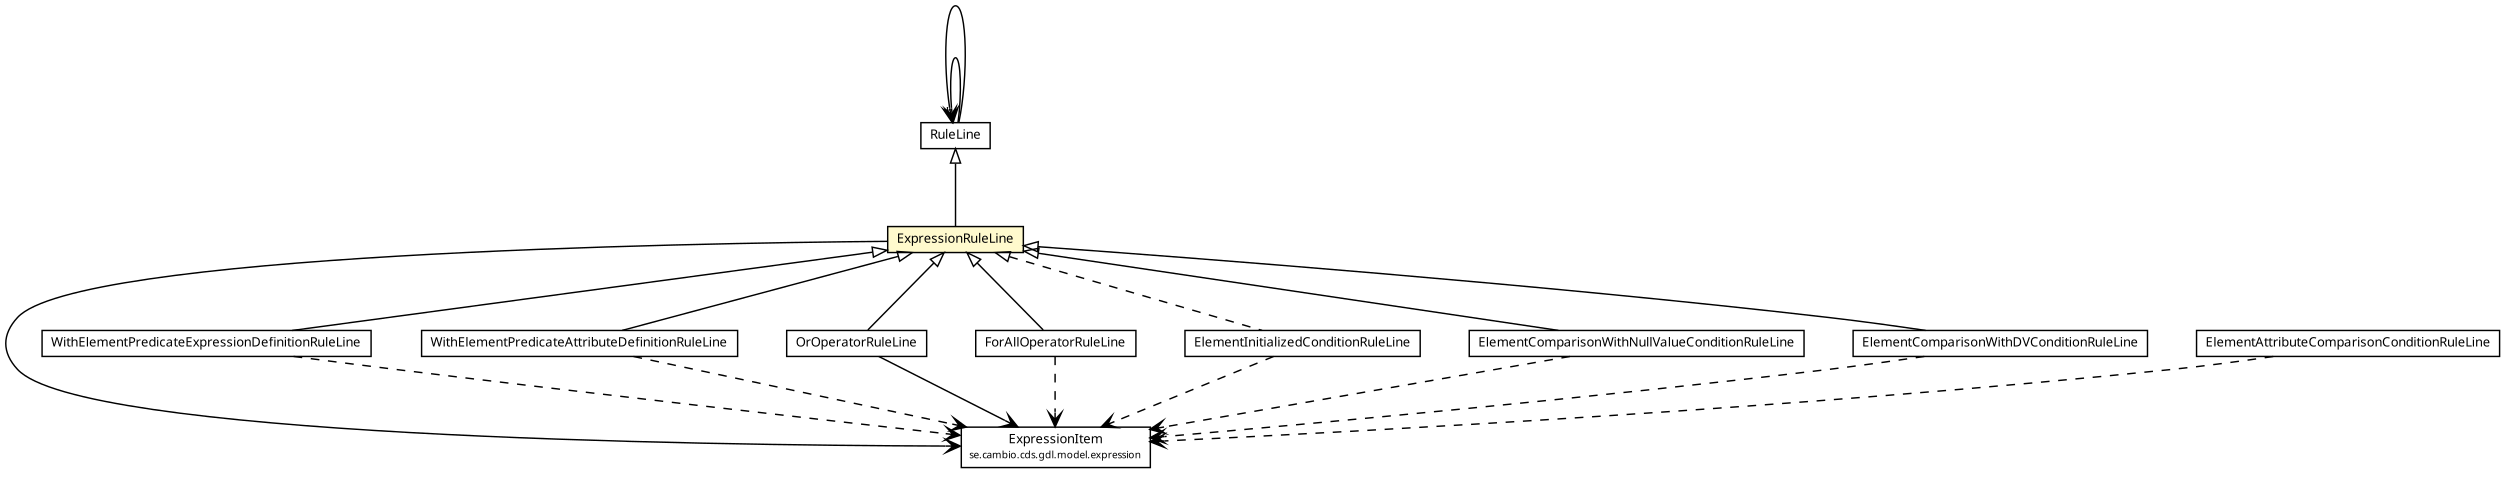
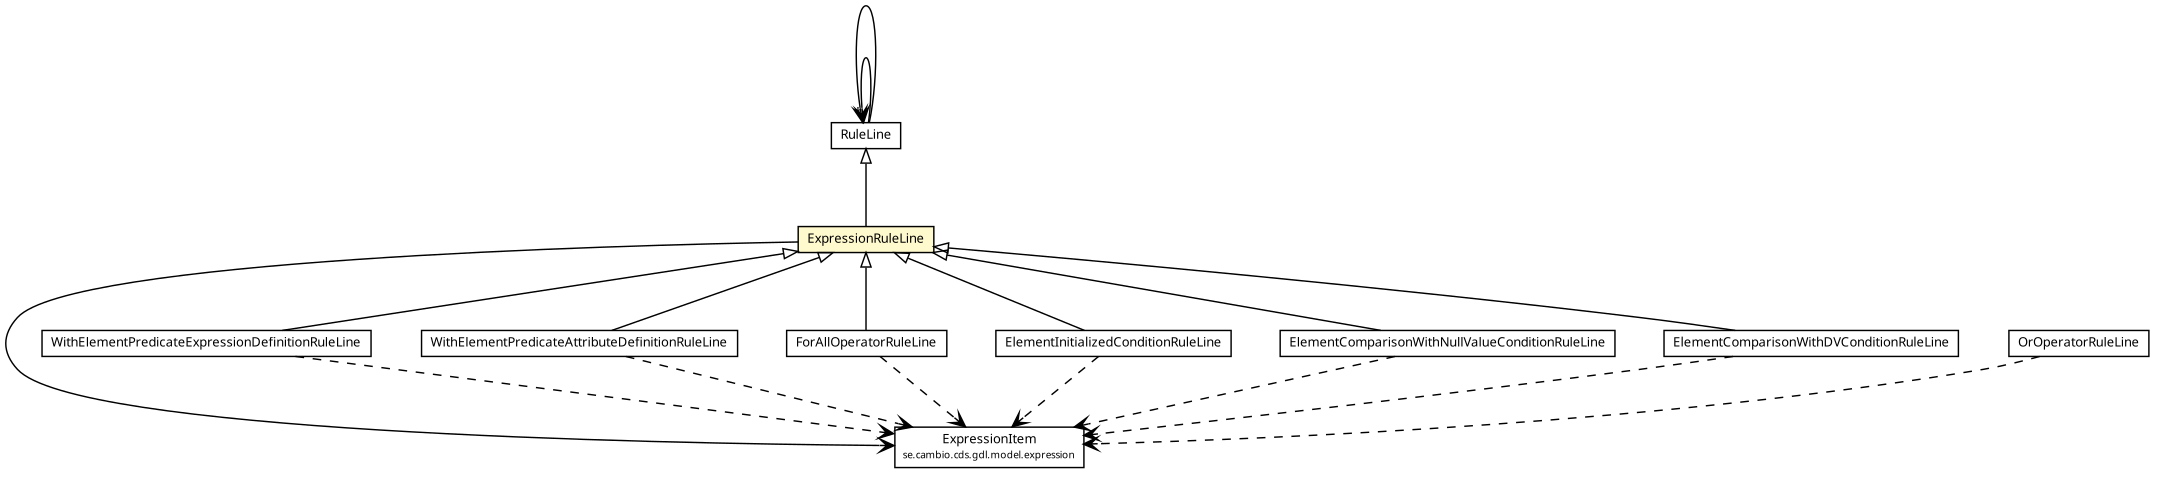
(1136, 294) -> (996, 294)
(901, 296) -> none
(2348, 343) -> none
(942, 388) -> (1571, 418)
